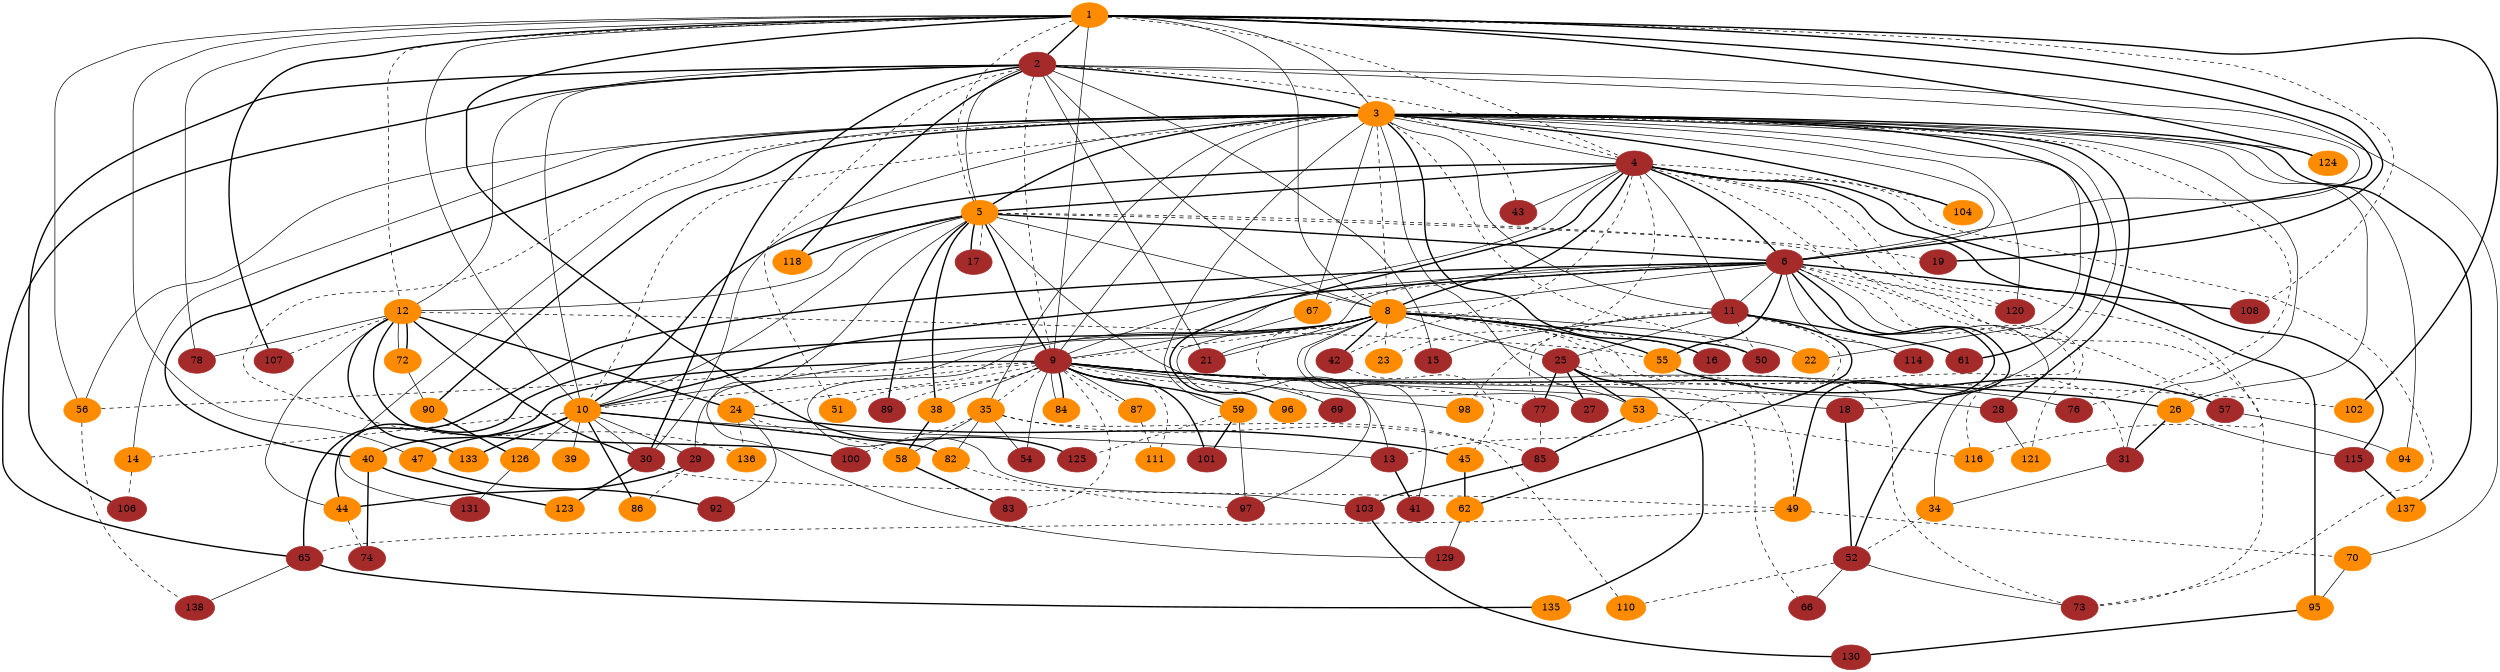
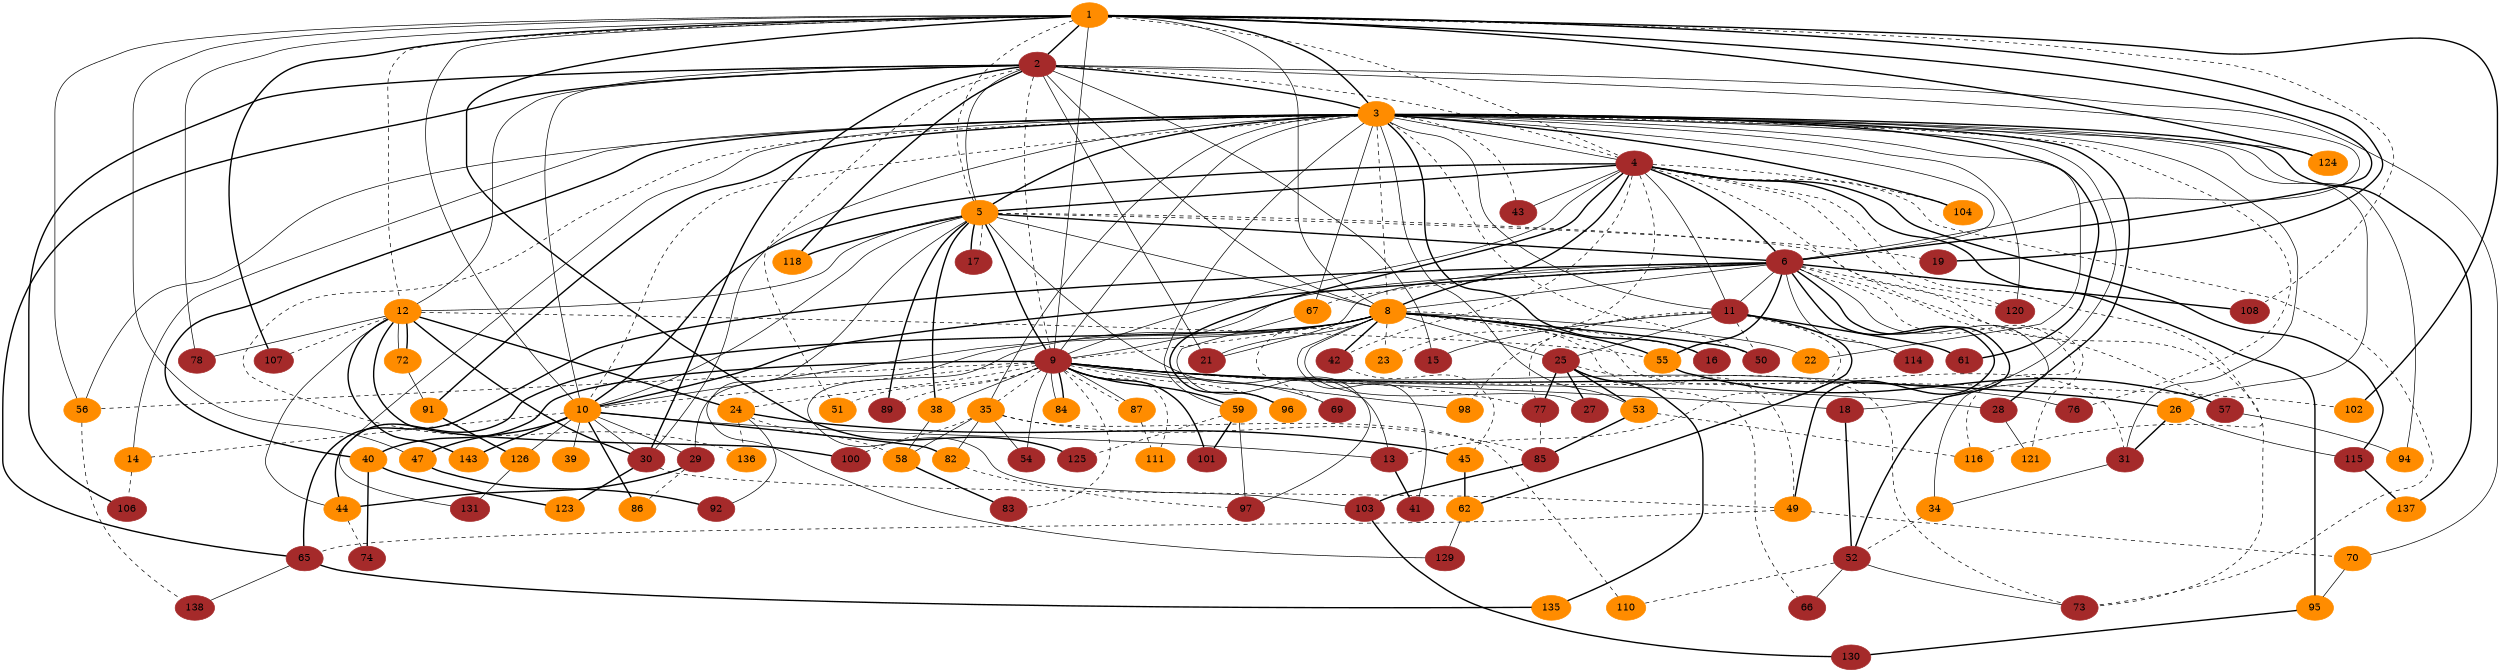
(1228, 27) -> (1228, 27)
(429, 410) -> (429, 410)
(919, 435) -> (919, 435)
(469, 460) -> (469, 460)
